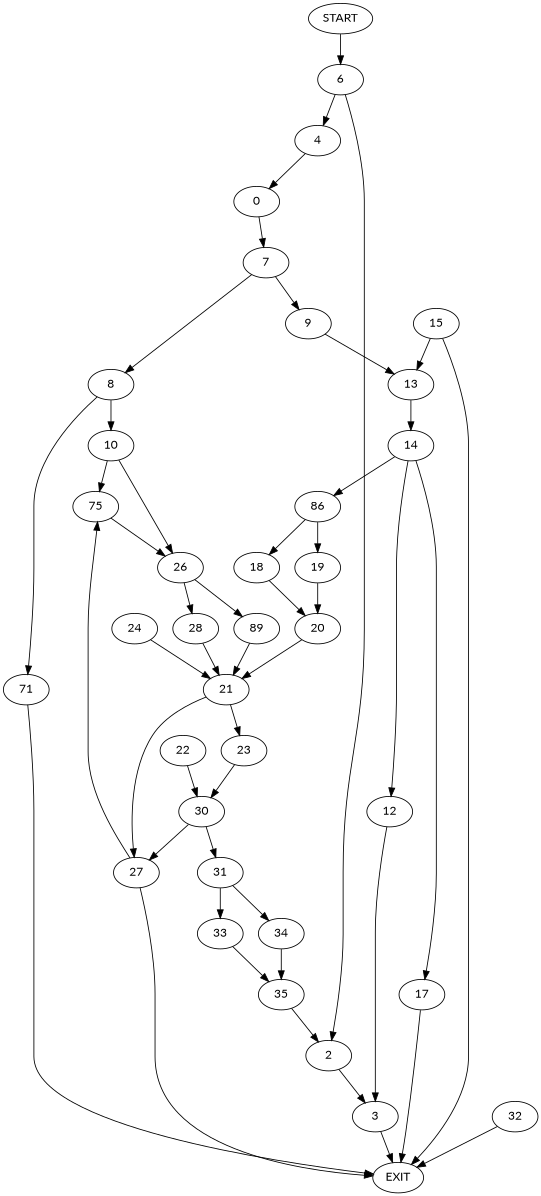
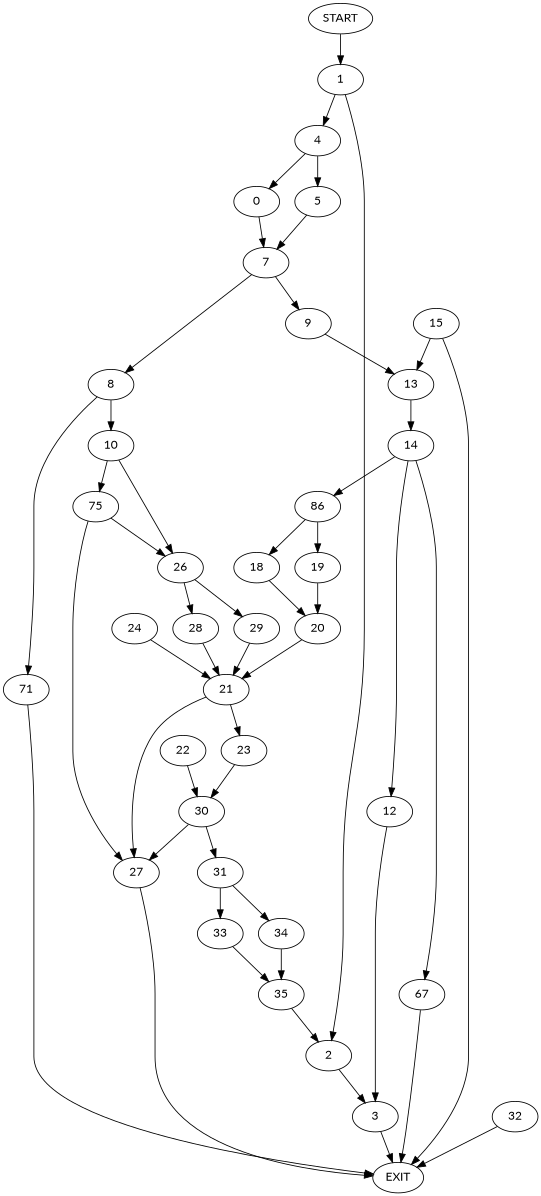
(341, 80) -> (341, 80)
none -> (318, 202)
(257, 629) -> (257, 629)
(88, 699) -> (73, 692)
(422, 995) -> (422, 995)
